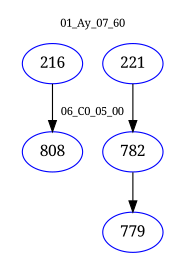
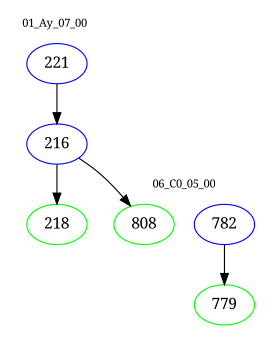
(93, 24) -> (55, 24)
(133, 108) -> (57, 98)
(52, 152) -> (144, 224)
none -> (57, 224)
(133, 232) -> (224, 305)
